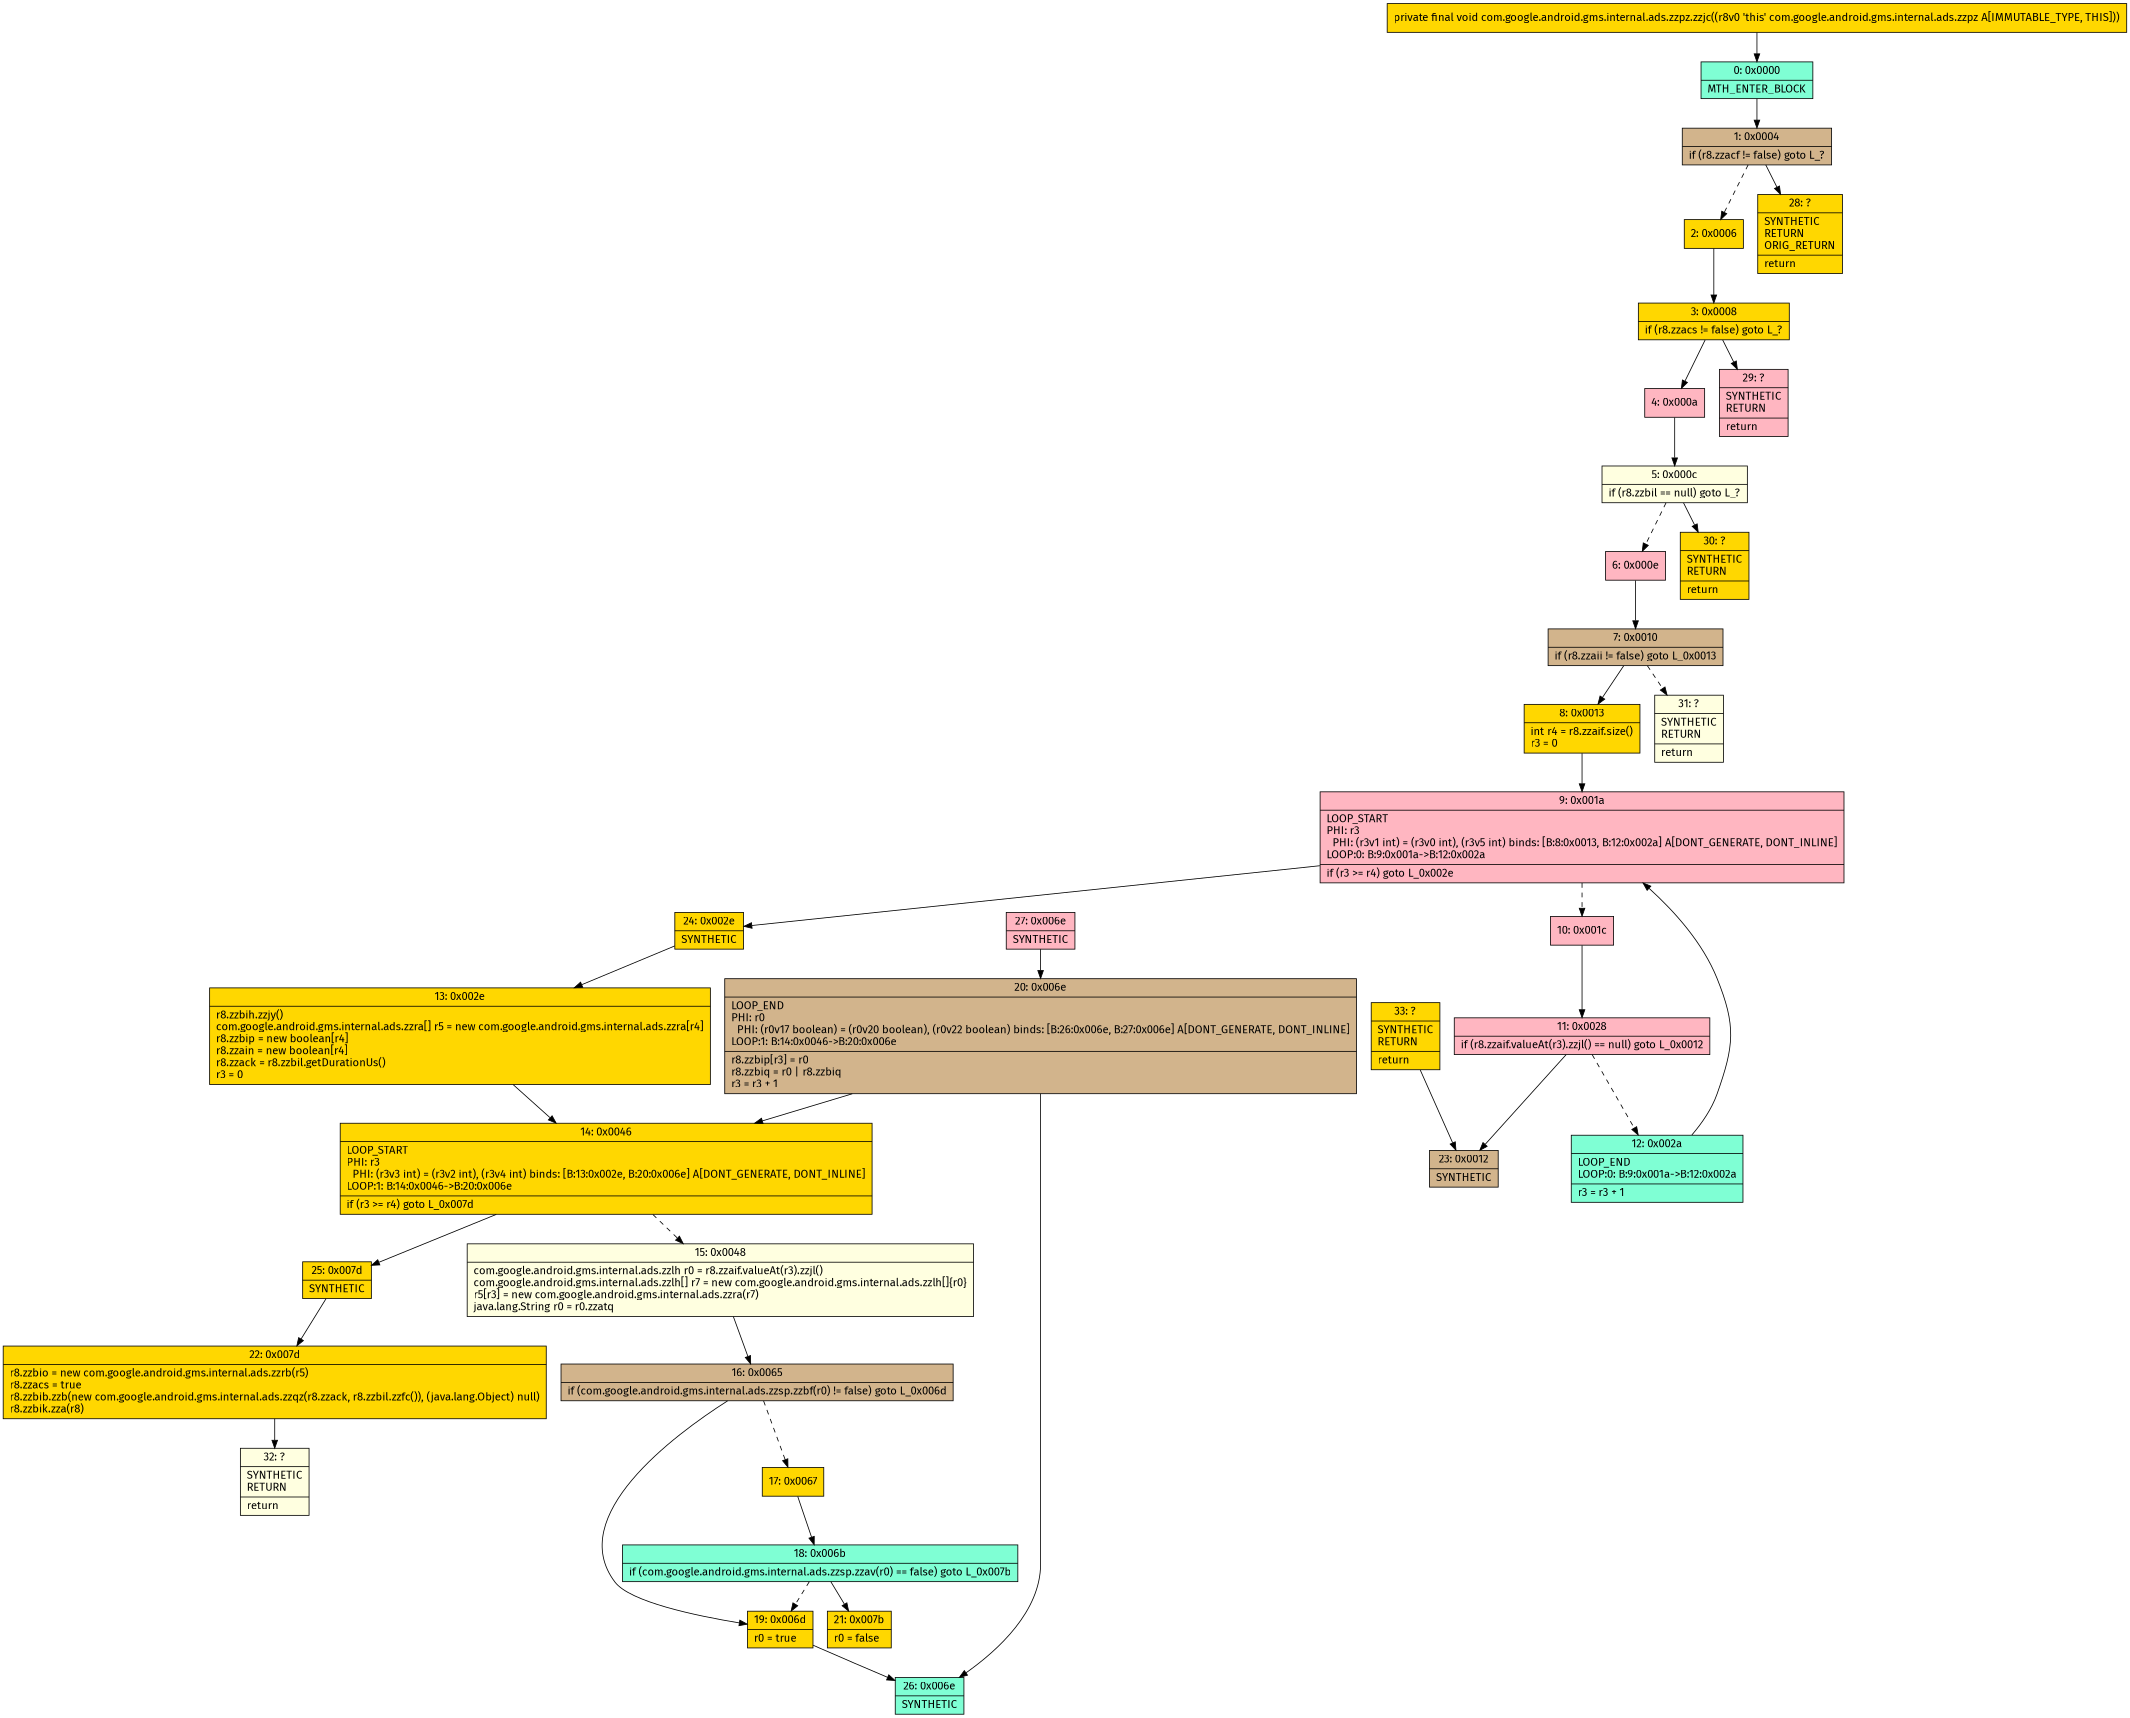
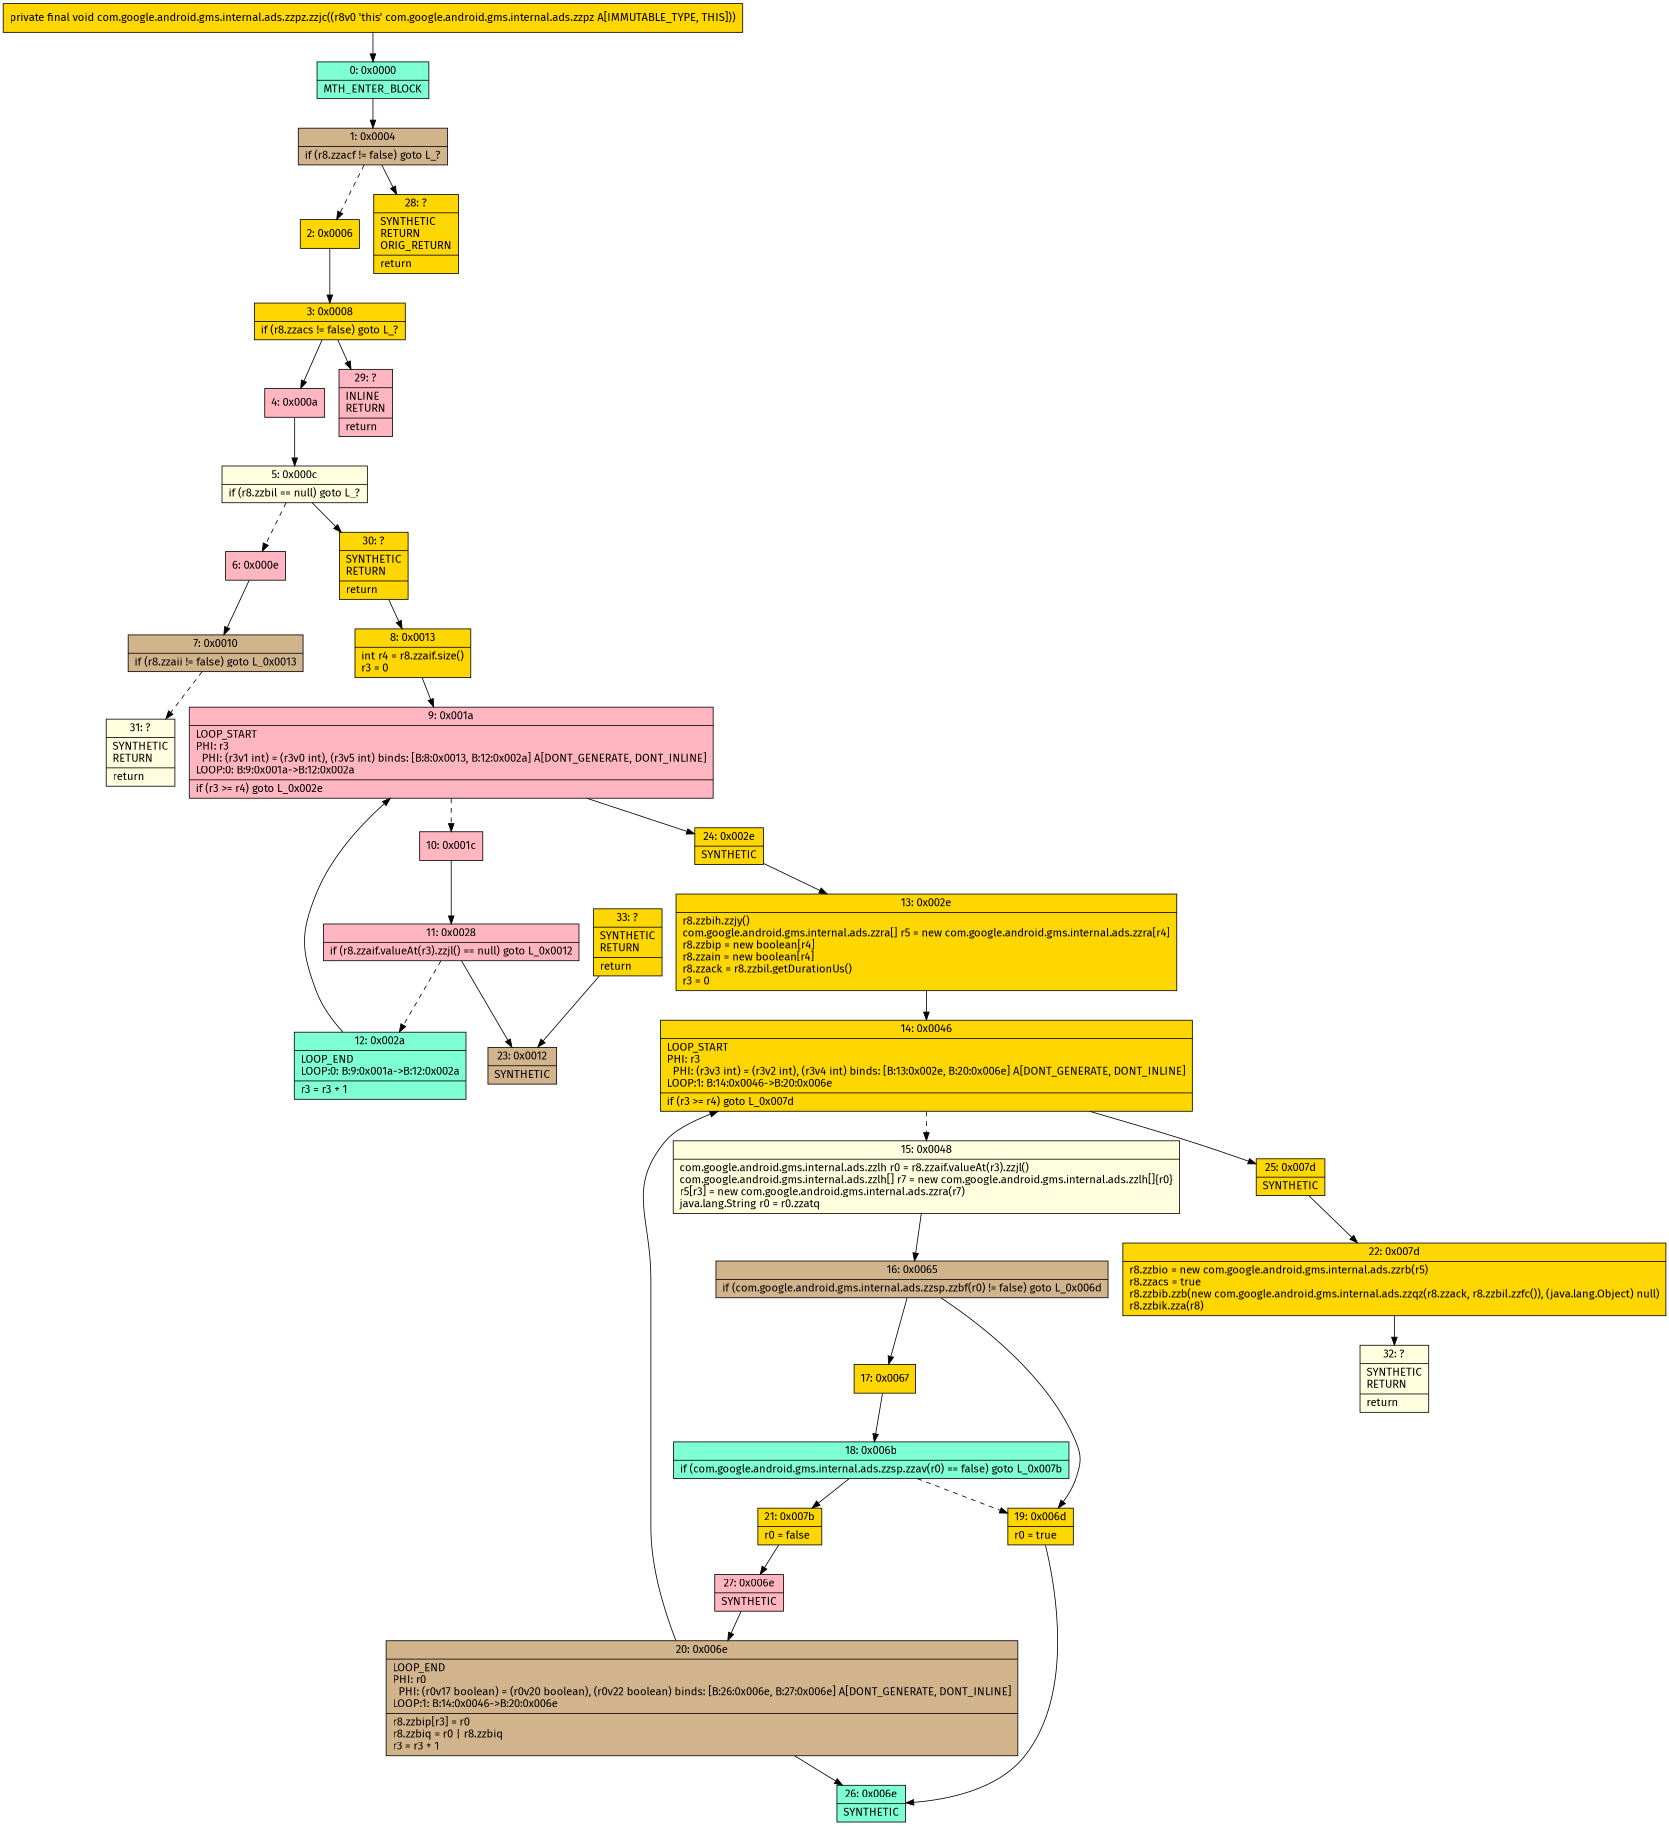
(1754, 397) -> (363, 397)
(1613, 682) -> (394, 610)
(774, 1430) -> (899, 1327)
none -> (772, 1556)
